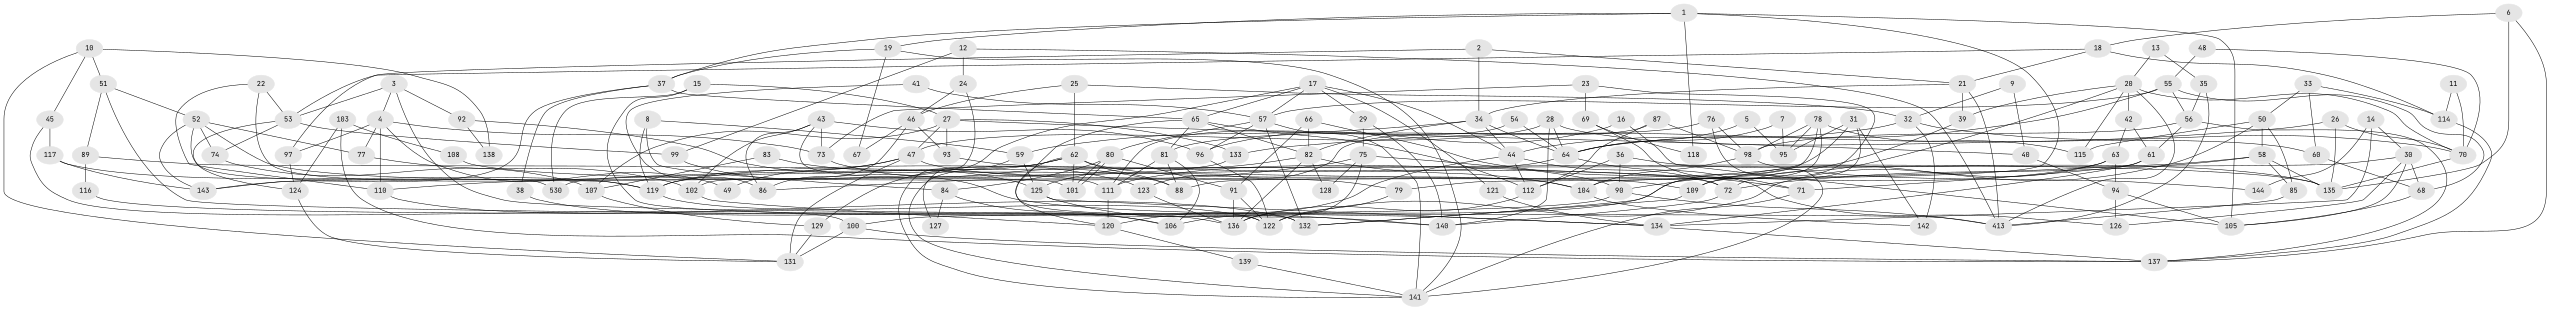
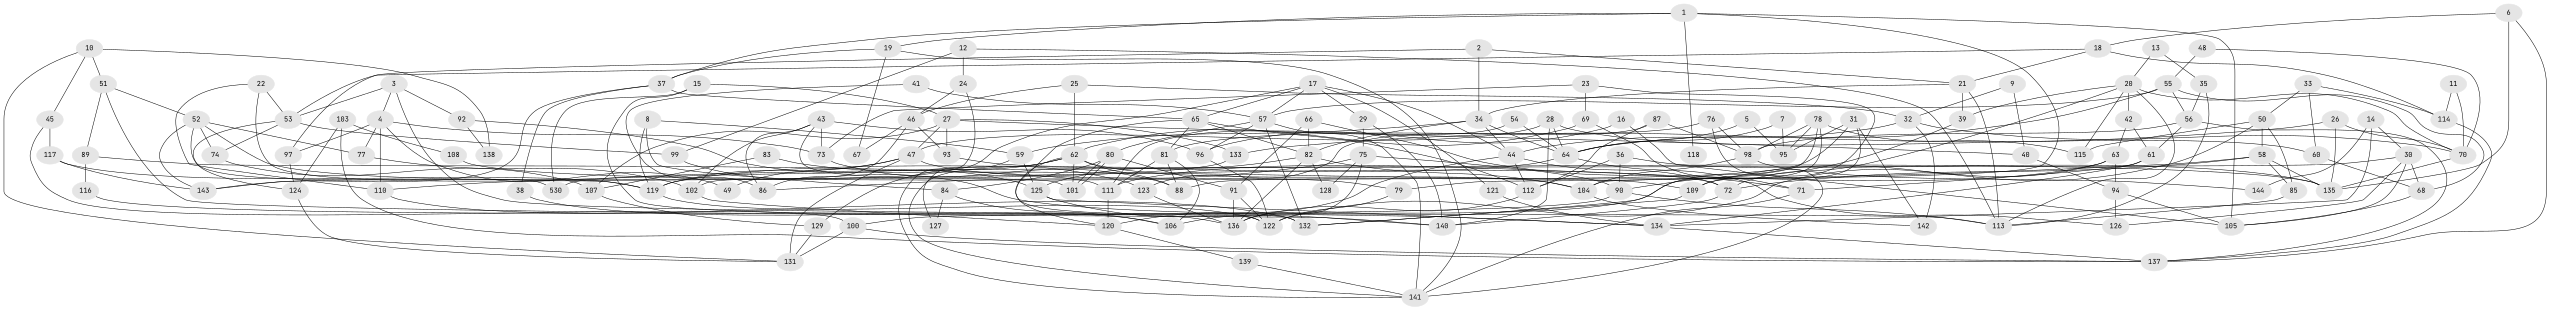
(1638, 140) -> (1392, 143)
(1999, 226) -> (1999, 226)
